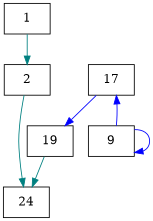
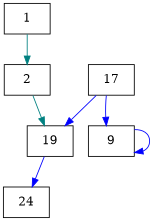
(117, 115) -> (106, 106)
(19, 137) -> (37, 107)
(40, 168) -> (40, 168)
